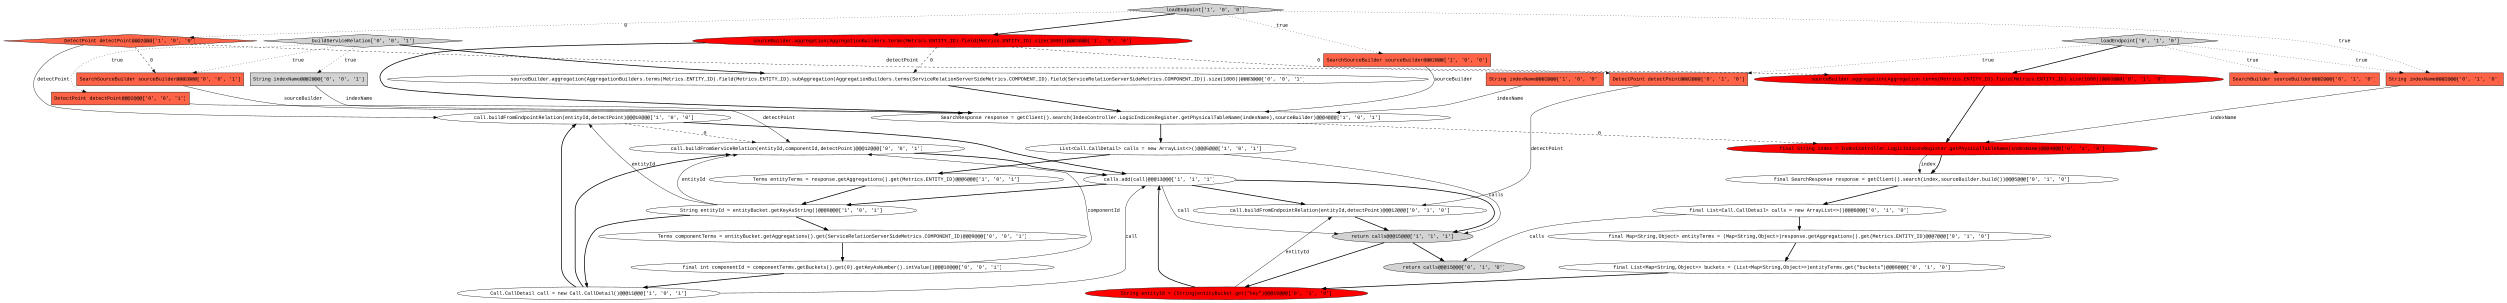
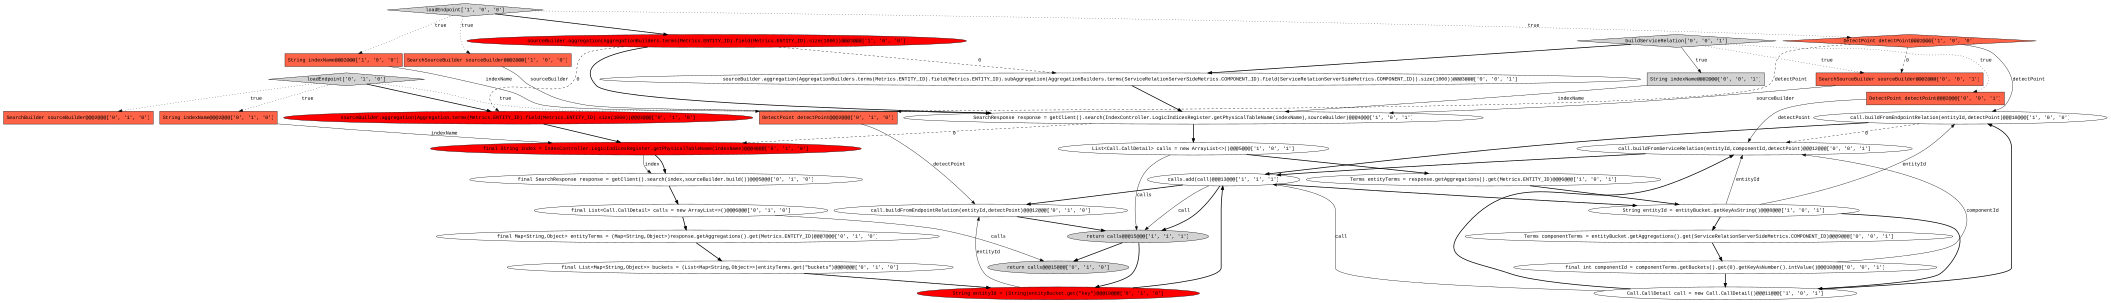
(1851, 20) -> (407, 34)
(626, 25) -> (1534, 25)
(338, 59) -> (1690, 59)
